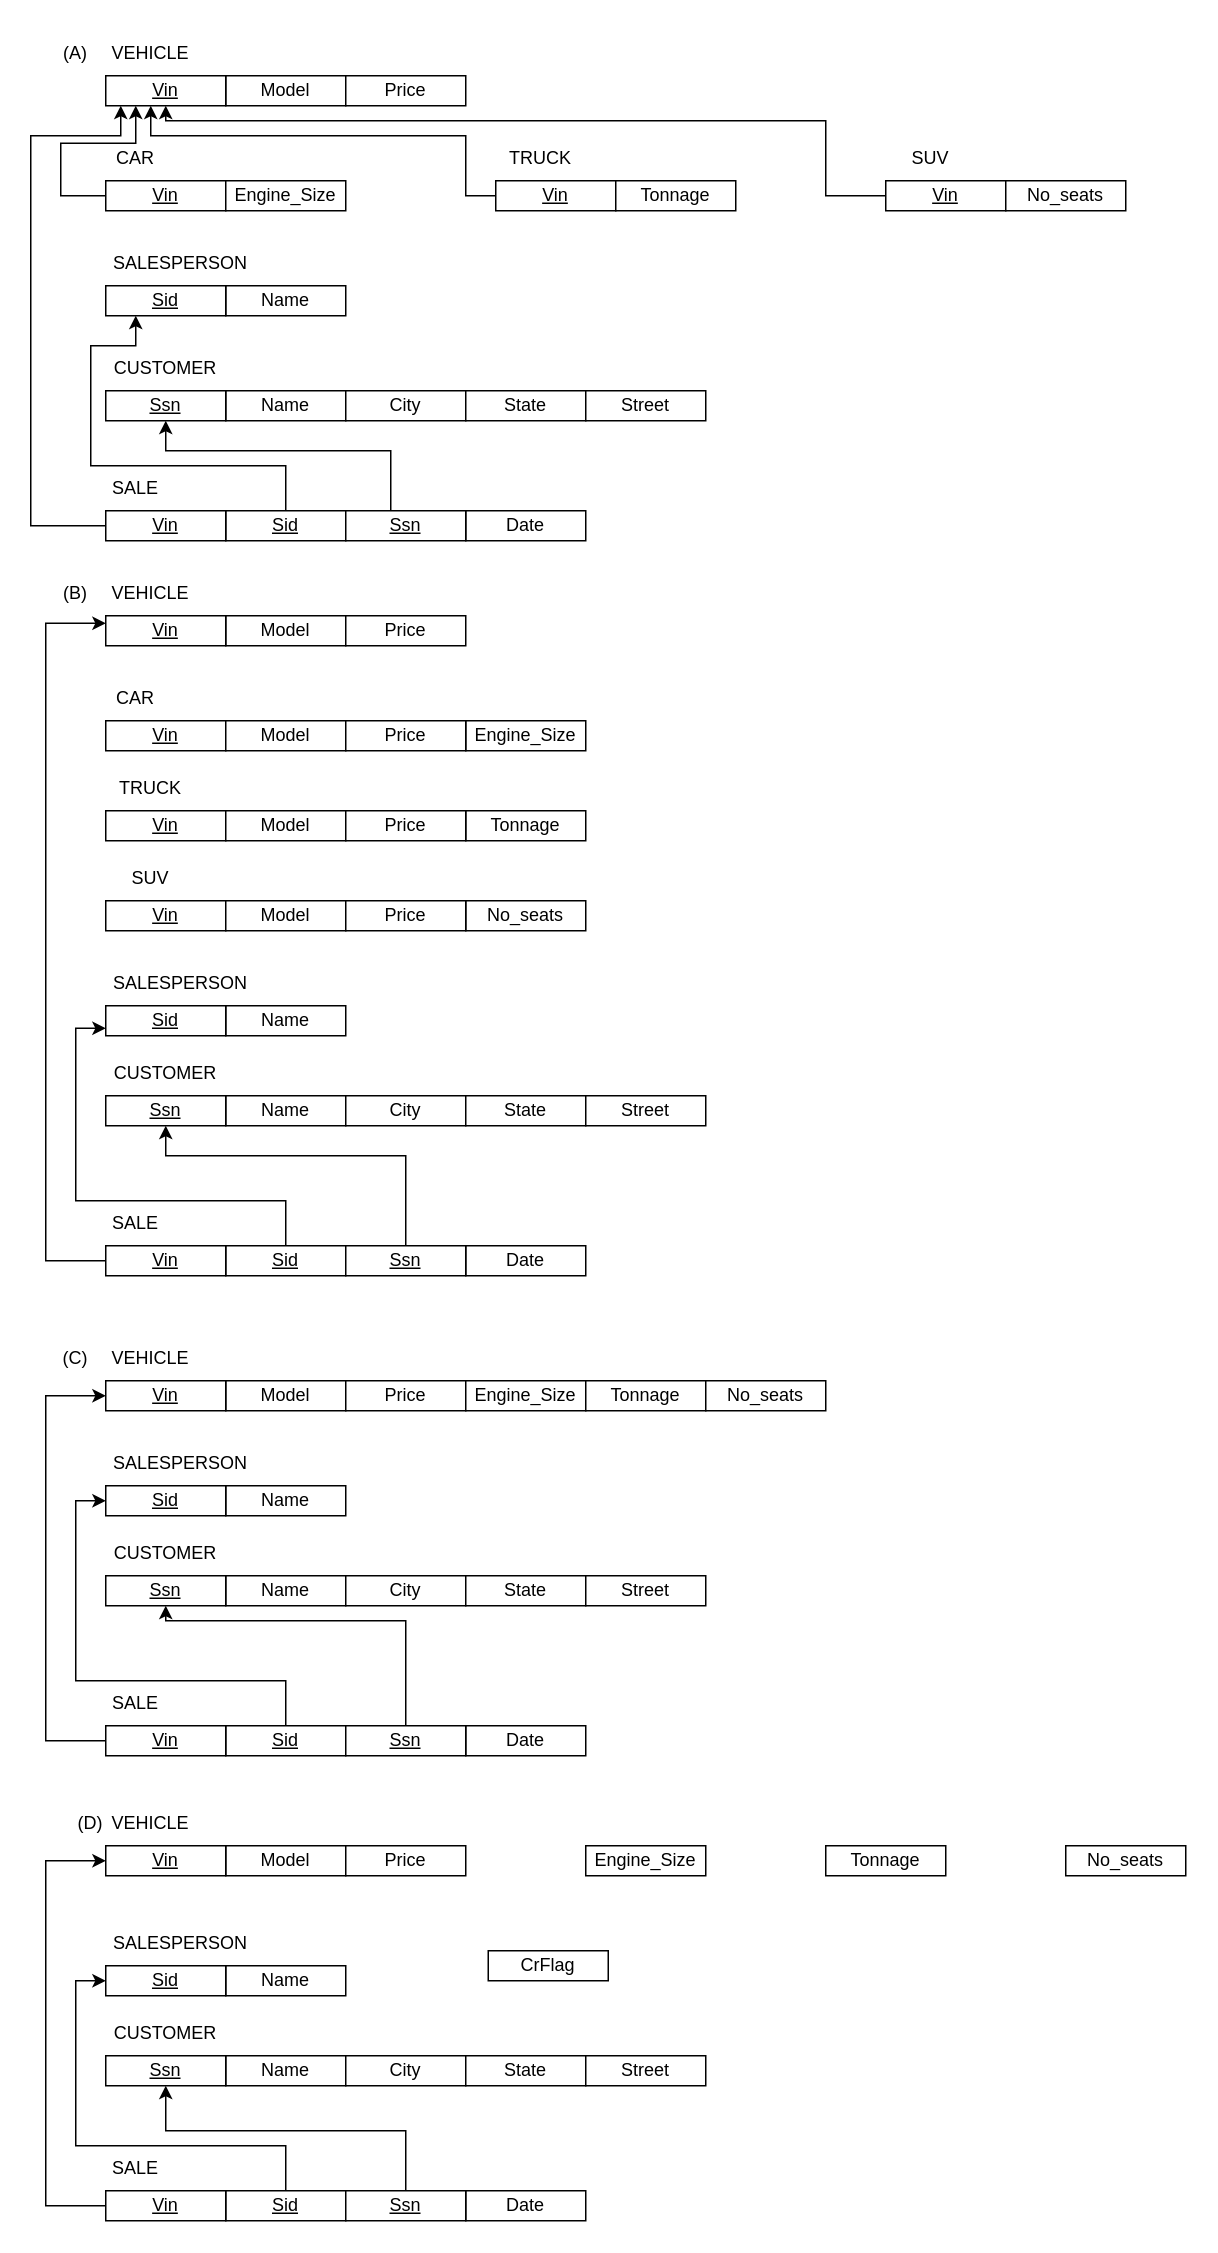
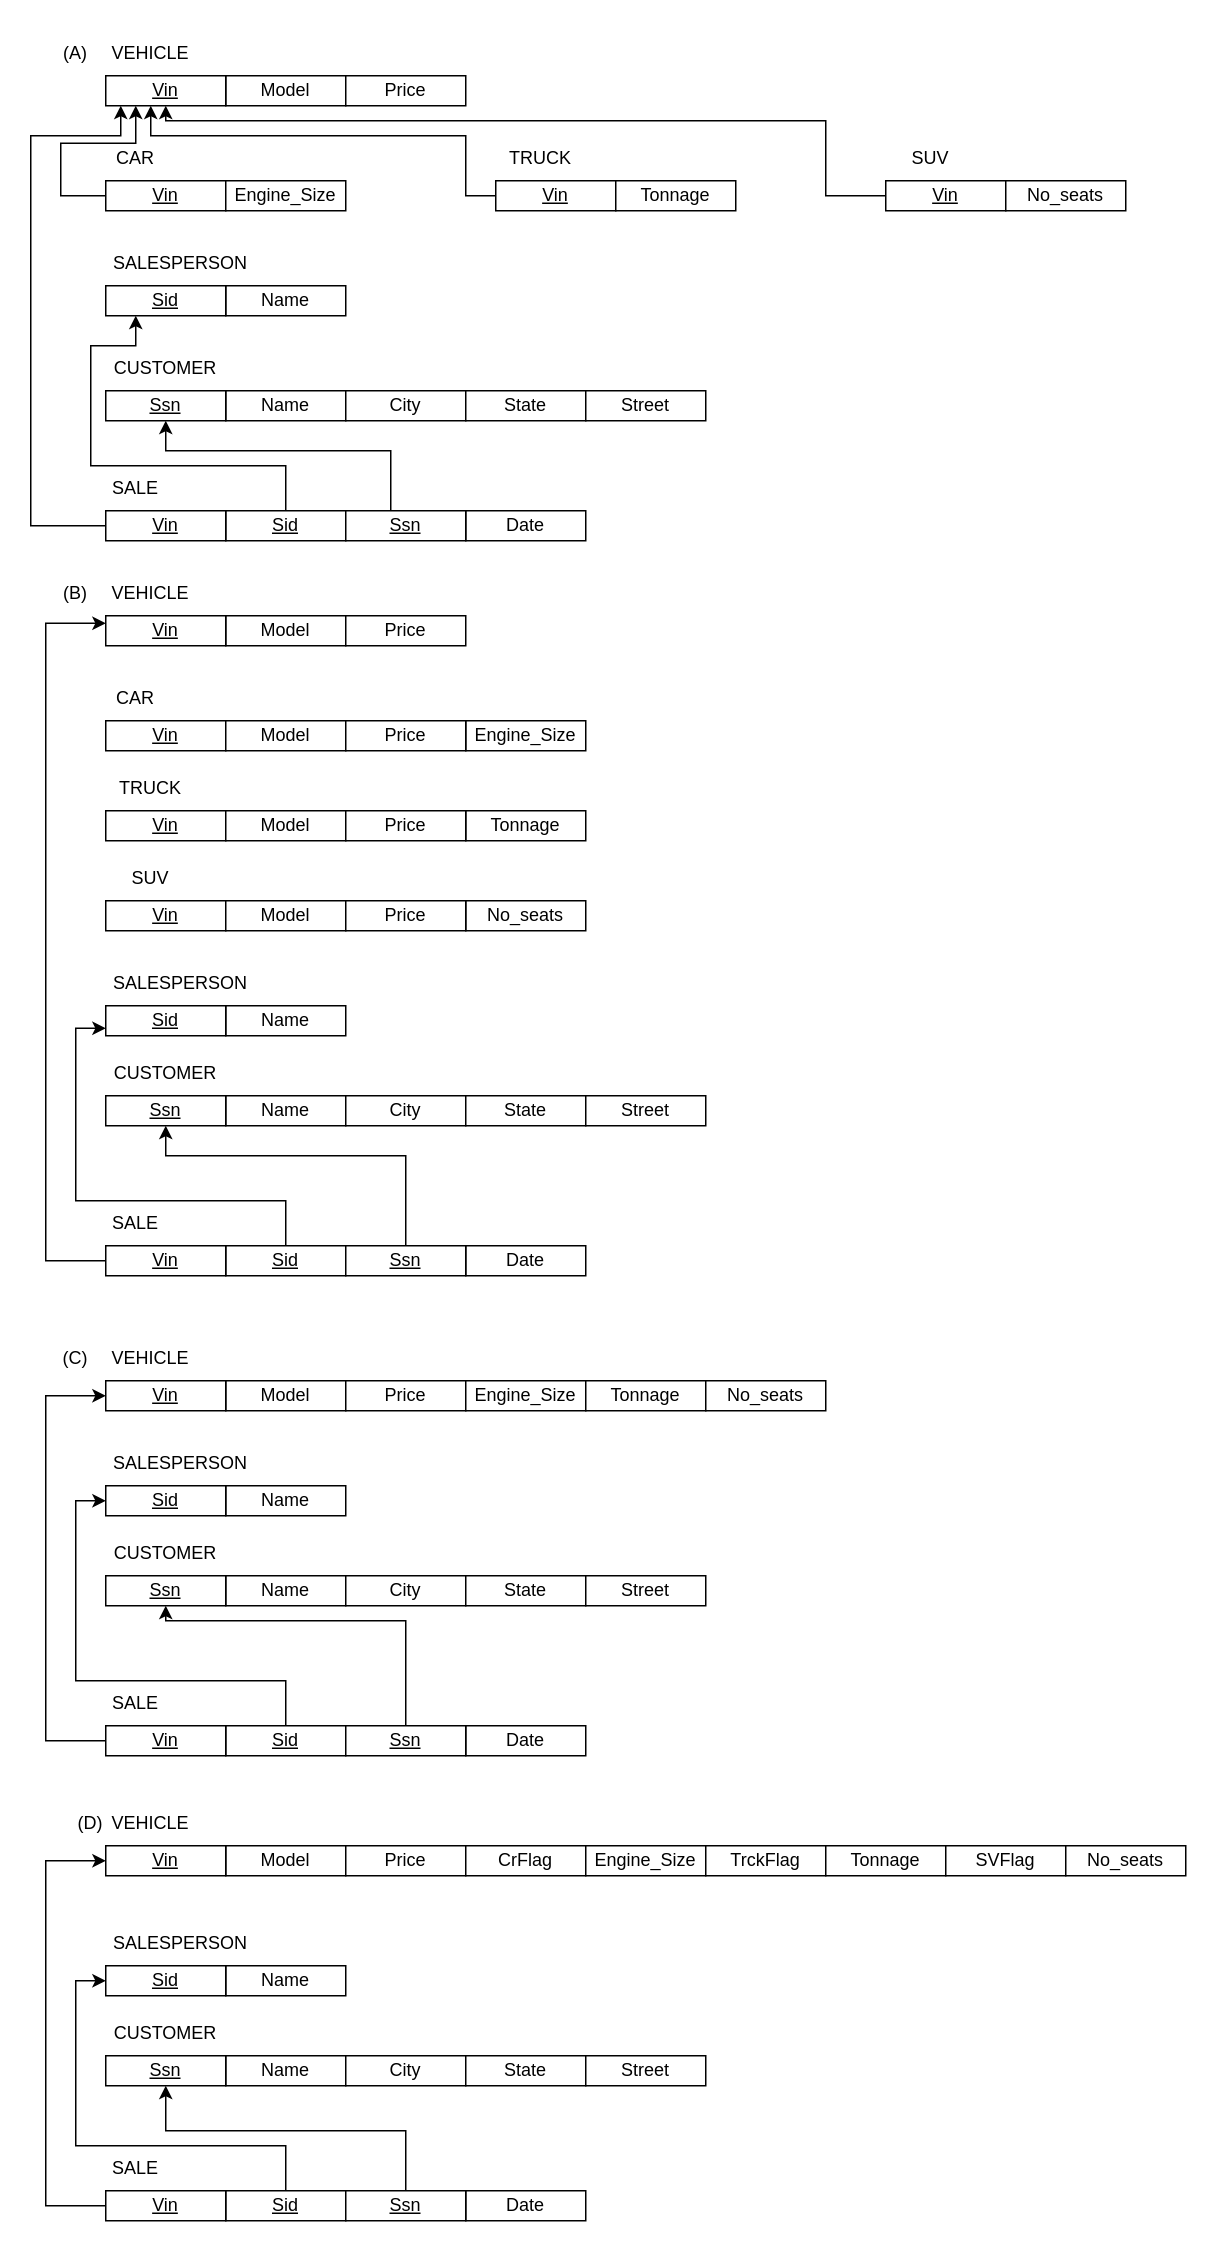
none -> (766, 1861)
none -> (1006, 1861)
(548, 1966) -> (526, 1861)
